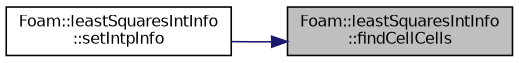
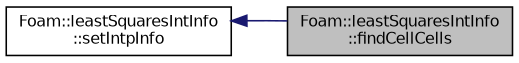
(251, 42) -> (267, 21)
